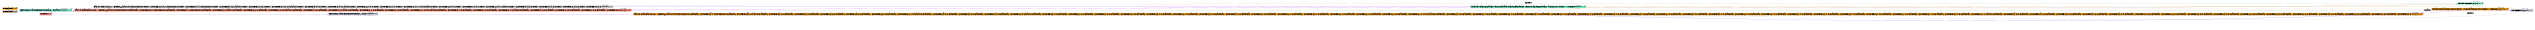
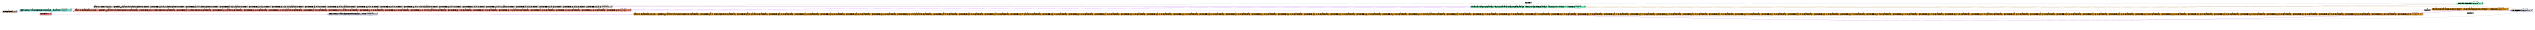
(10, 9) -> none
